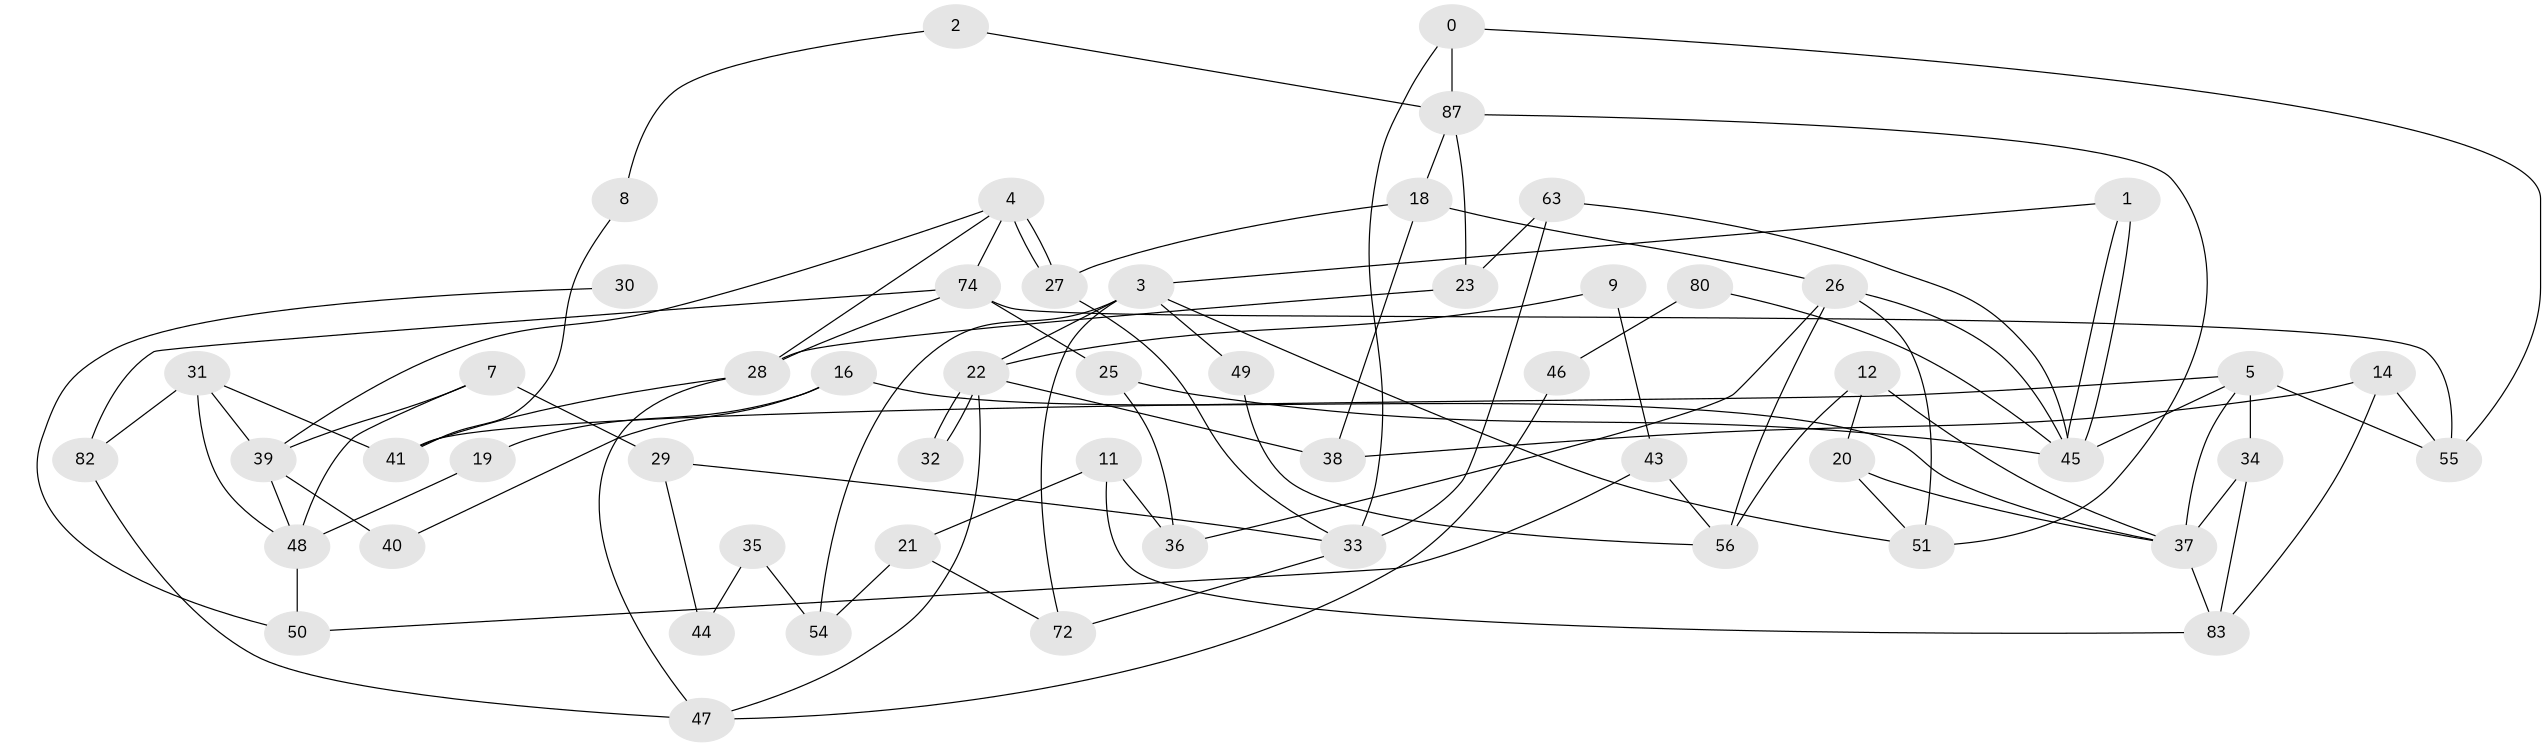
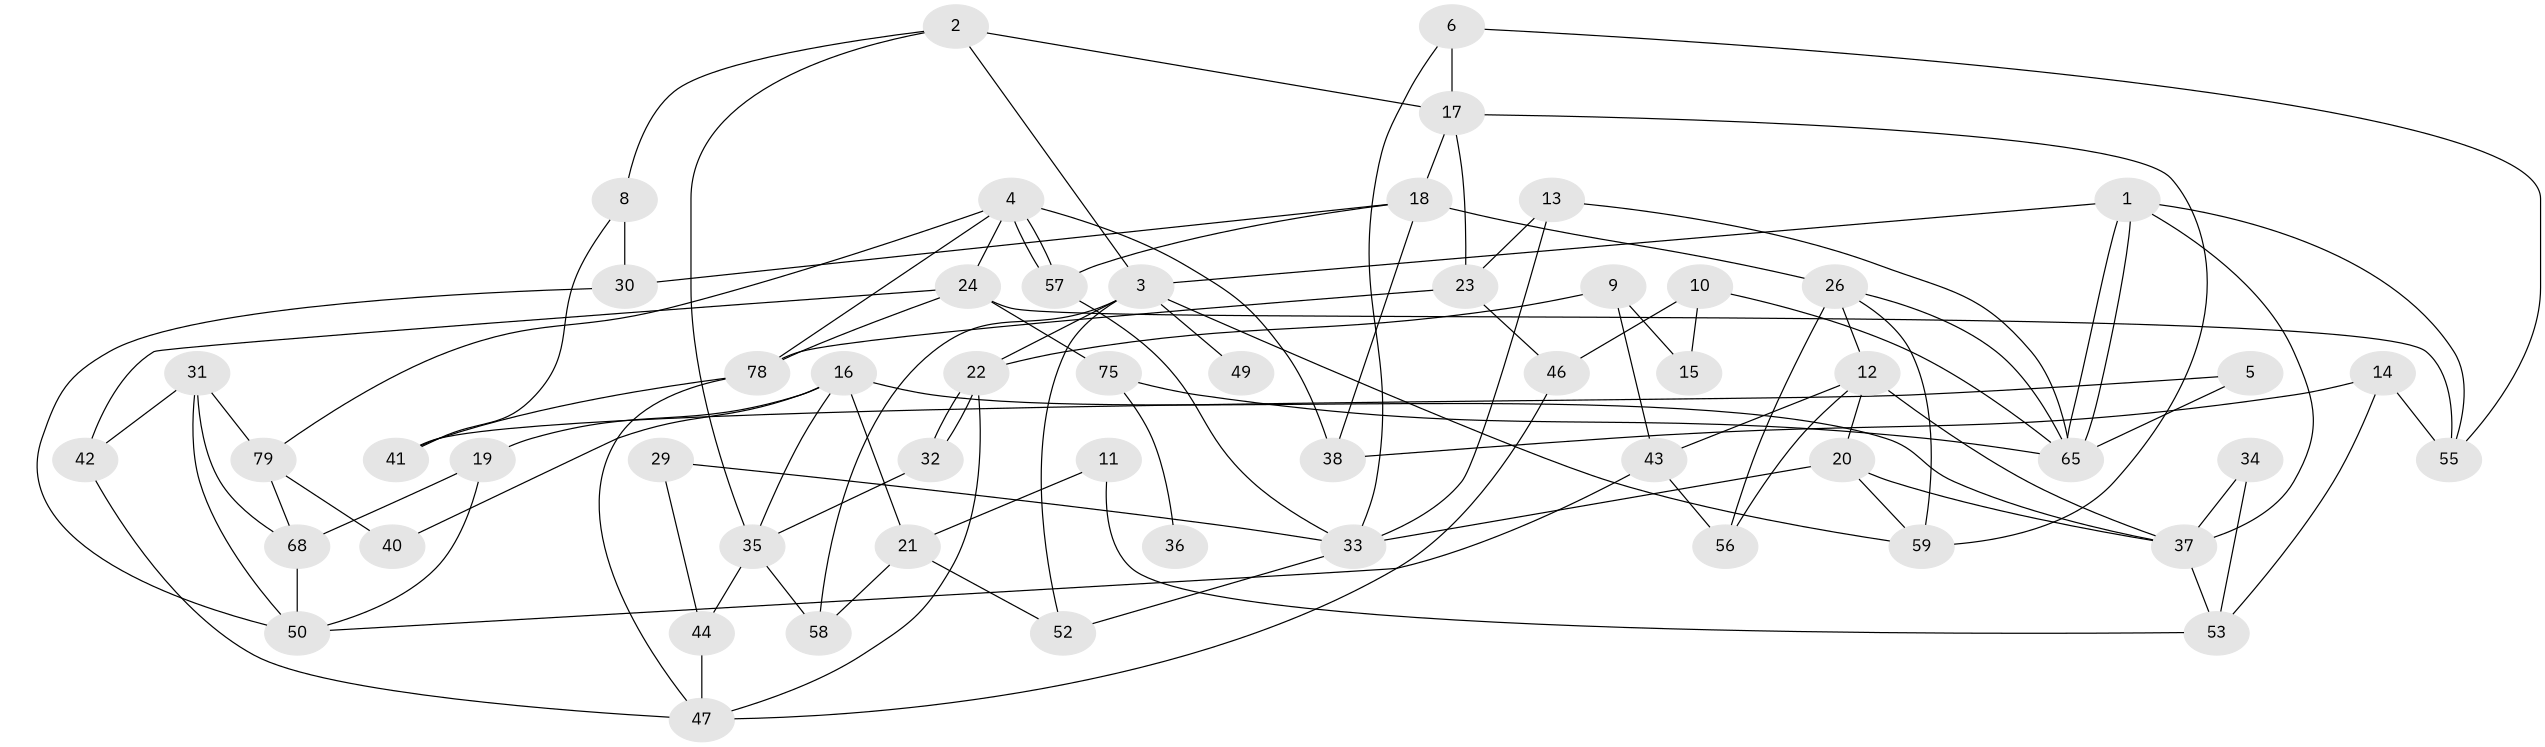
(1452, 26) -> (1452, 26)
(1452, 113) -> (1452, 113)
none -> (1049, 157)
(1552, 200) -> (1552, 200)
none -> (691, 212)
none -> (625, 243)
none -> (1004, 245)
(968, 287) -> (968, 287)
(1055, 287) -> (1055, 287)
(1700, 287) -> (1700, 287)
none -> (1507, 326)
(492, 373) -> none
(757, 373) -> (757, 373)
(1109, 373) -> (1109, 373)
none -> (1689, 373)
none -> (1785, 407)
(297, 417) -> (212, 514)
(1154, 417) -> (1225, 290)
(2250, 417) -> none
(2350, 417) -> (2362, 270)
(2201, 455) -> (2301, 368)
none -> (792, 458)
(85, 460) -> (85, 460)
(263, 460) -> (263, 460)
none -> (876, 460)
(2071, 460) -> (2071, 460)
(1514, 462) -> (1854, 336)
(1142, 503) -> none
none -> (1598, 503)
none -> (832, 508)
(1438, 524) -> none
(297, 547) -> (297, 547)
(1922, 547) -> (1922, 547)
none -> (426, 577)
(819, 633) -> (819, 633)
(1063, 633) -> (1063, 633)
(2217, 633) -> (2217, 633)
none -> (702, 677)
